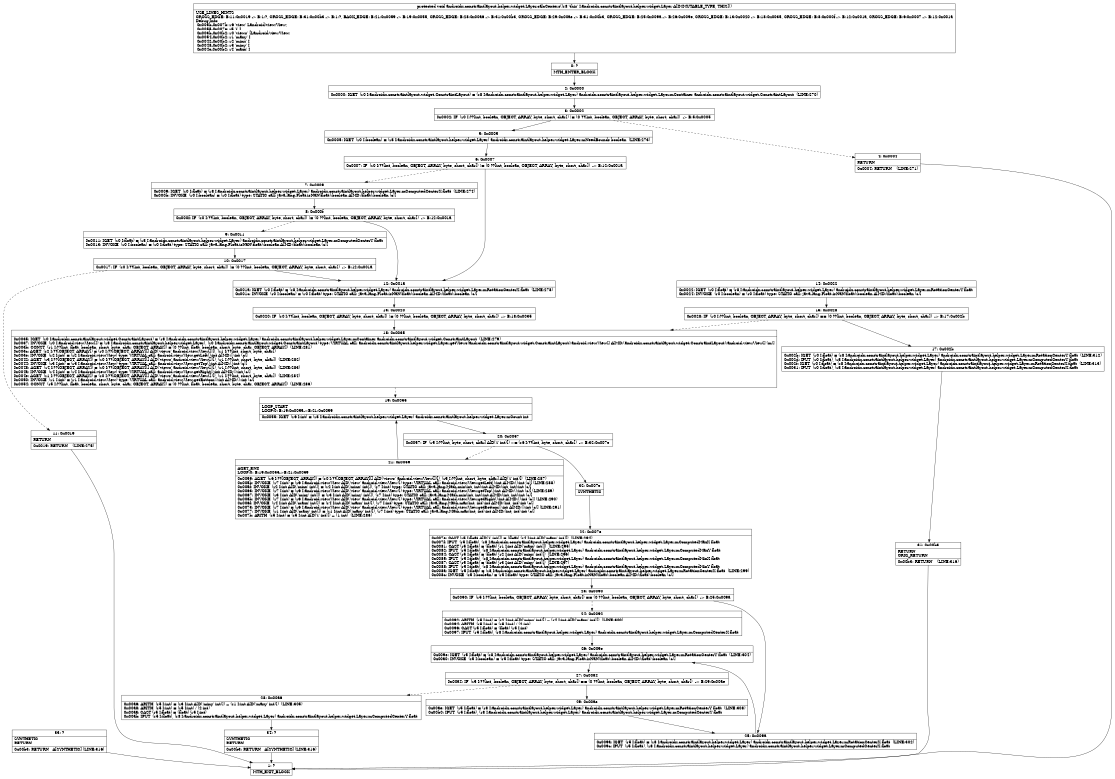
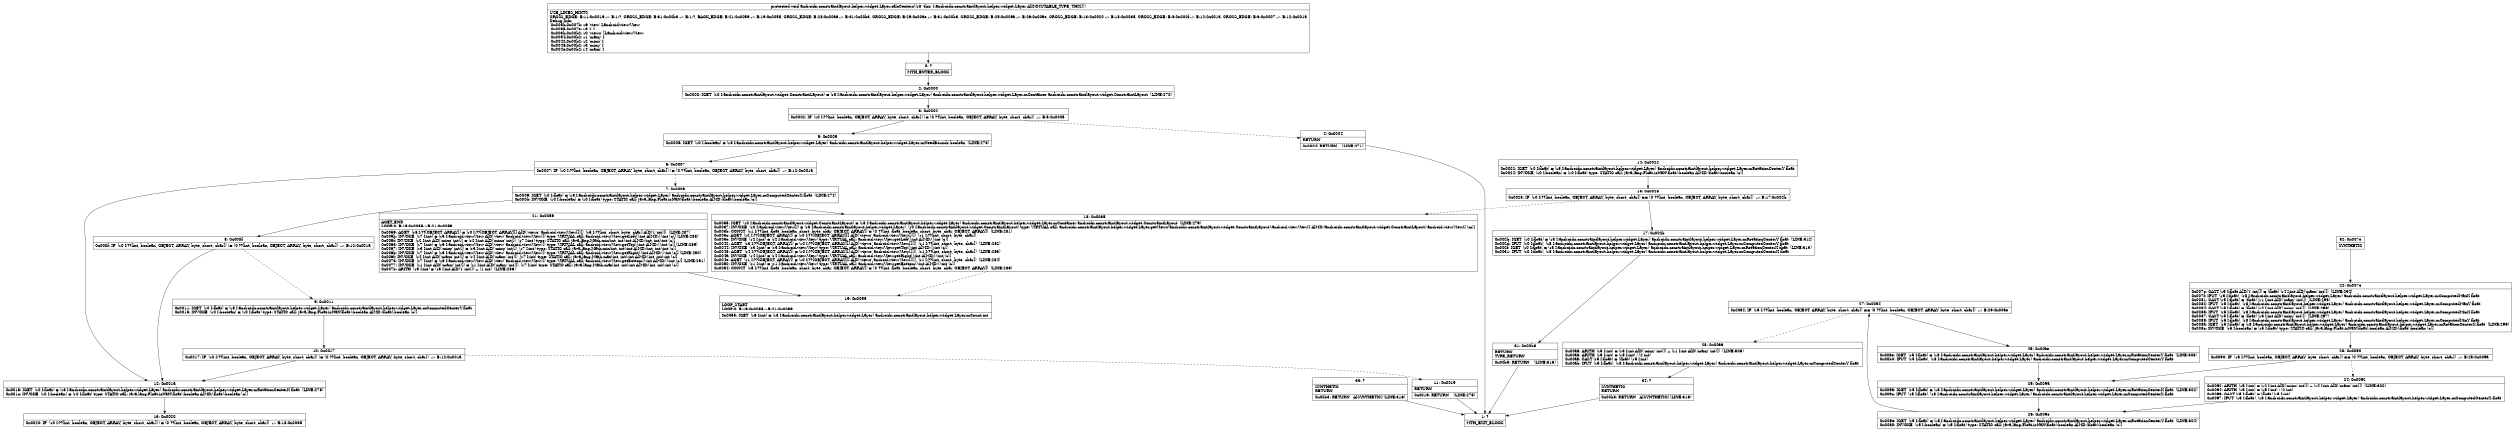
(394, 324) -> (794, 208)
(508, 440) -> none
(913, 556) -> (1510, 356)
